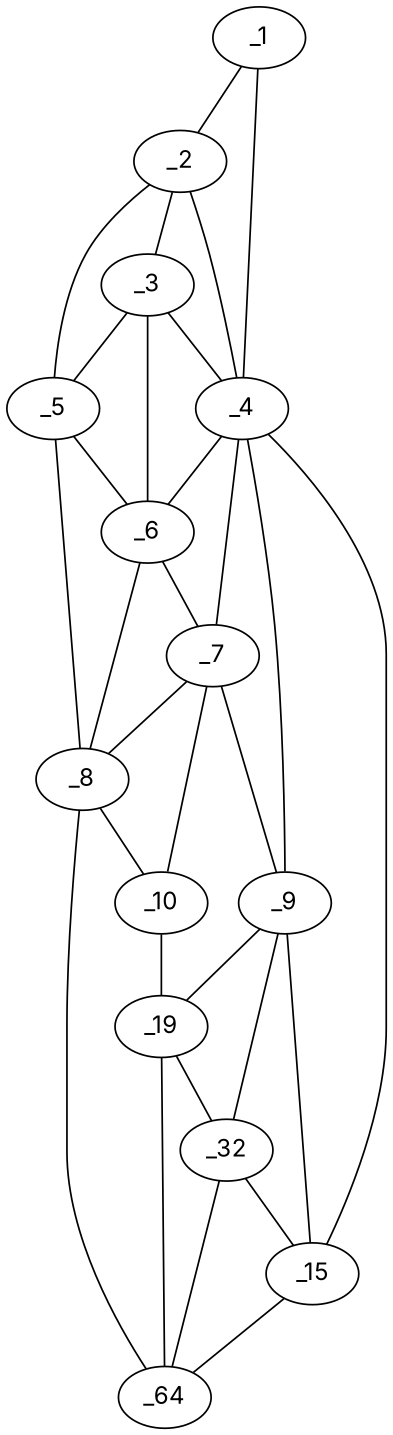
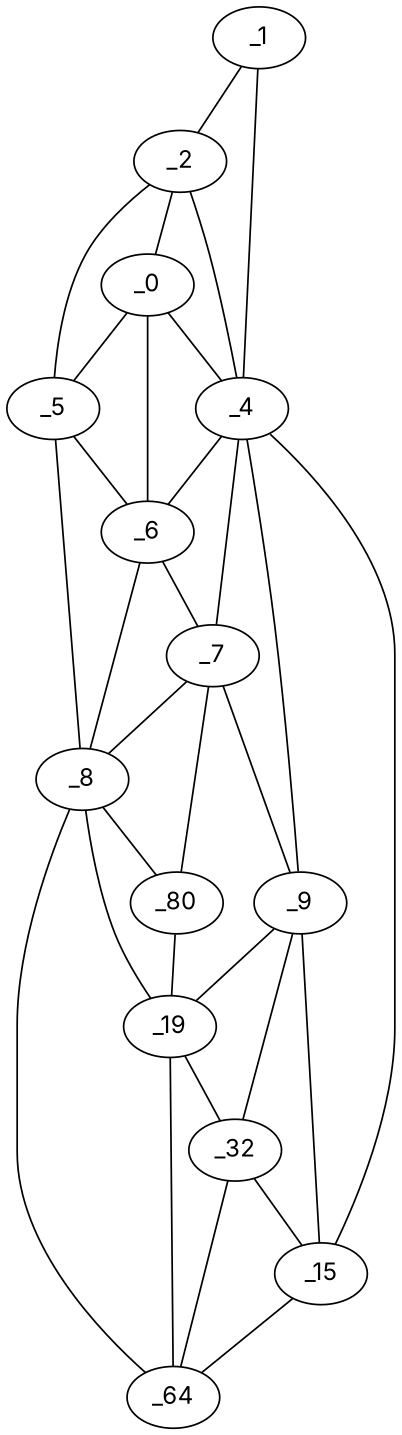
(148, 285) -> (148, 285)
(161, 903) -> (177, 903)
none -> (106, 909)
